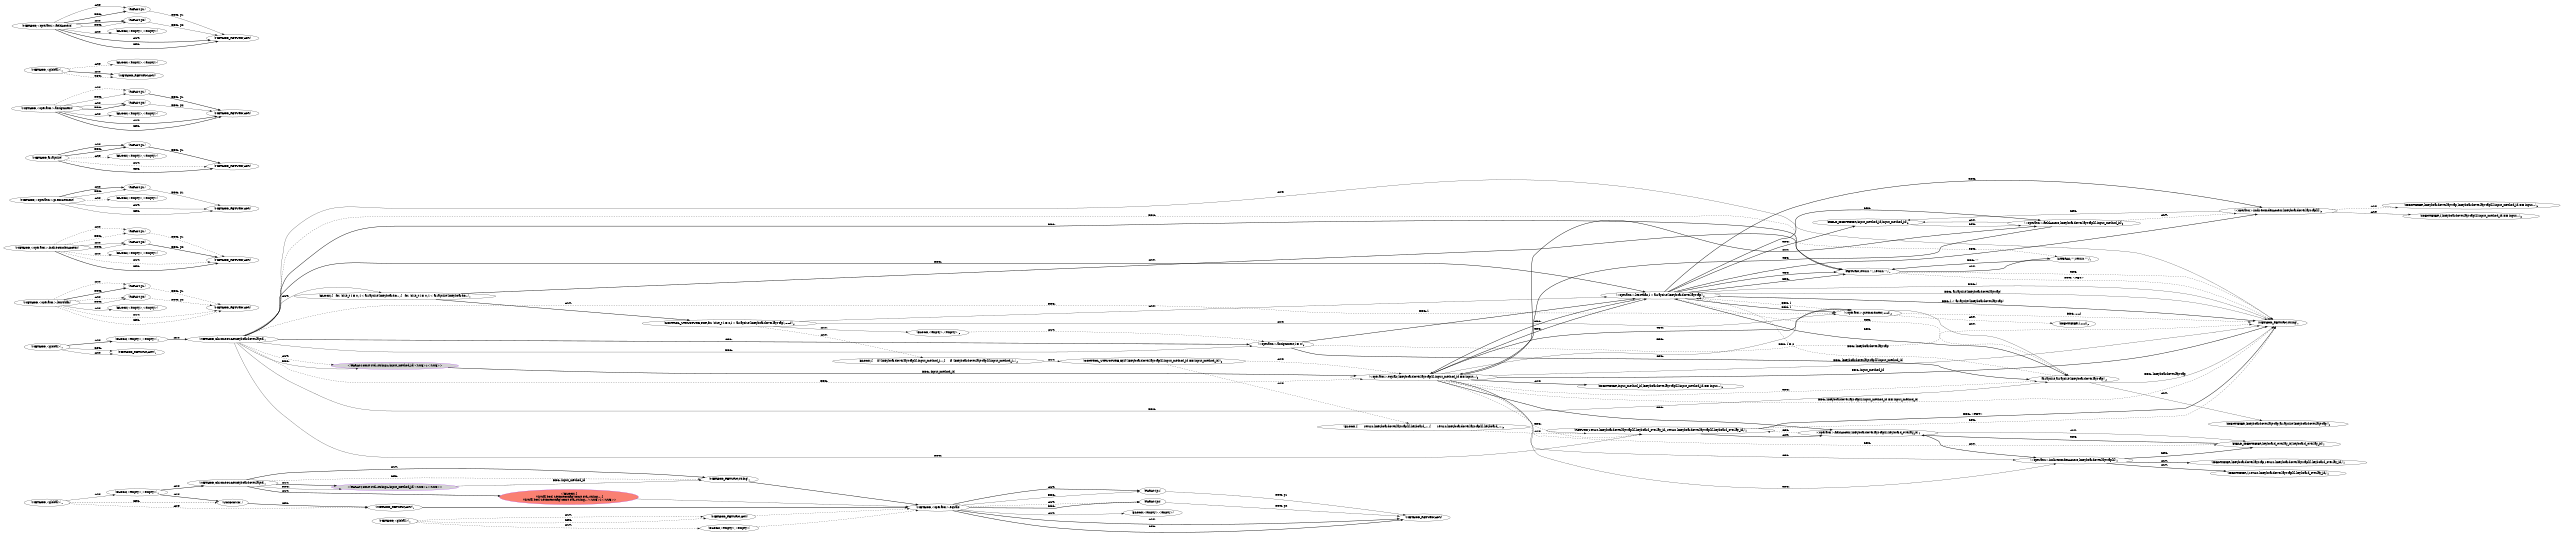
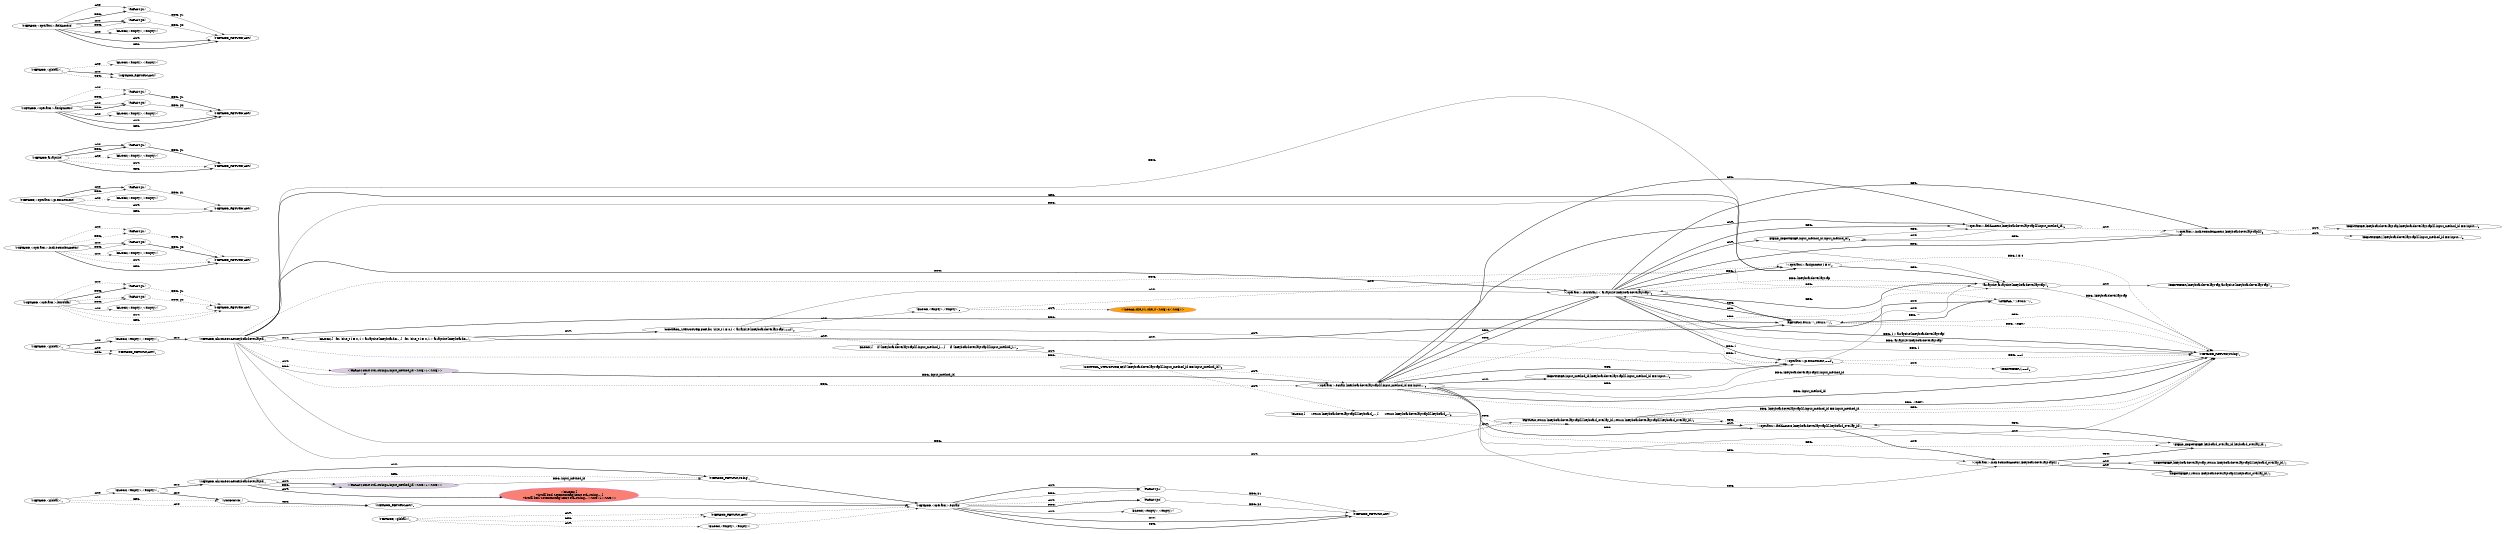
(1786, 242) -> (1731, 242)
none -> (1153, 310)
(1468, 320) -> (1704, 277)
